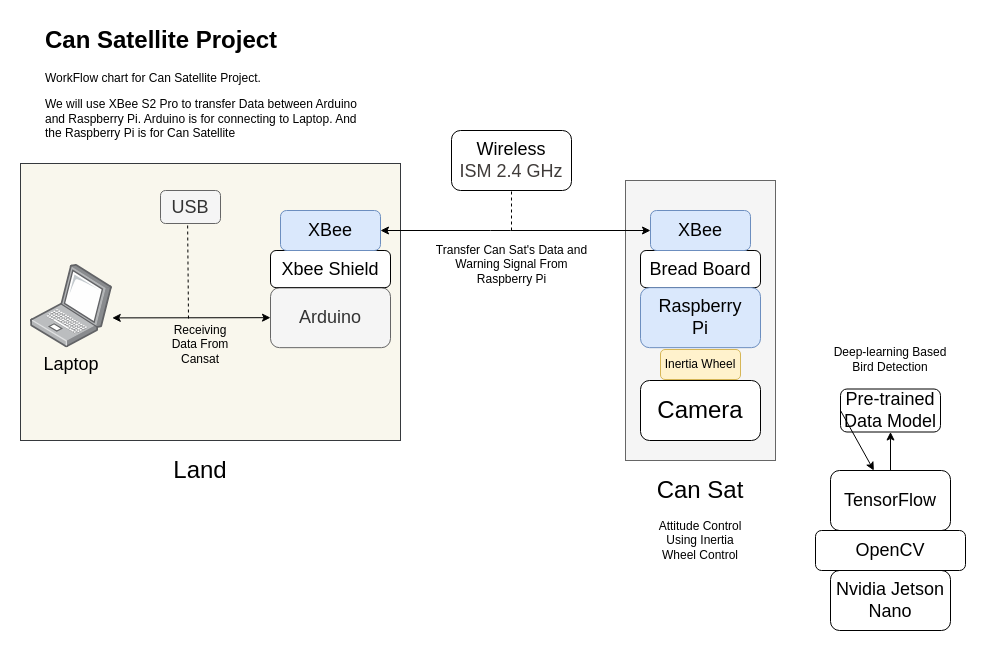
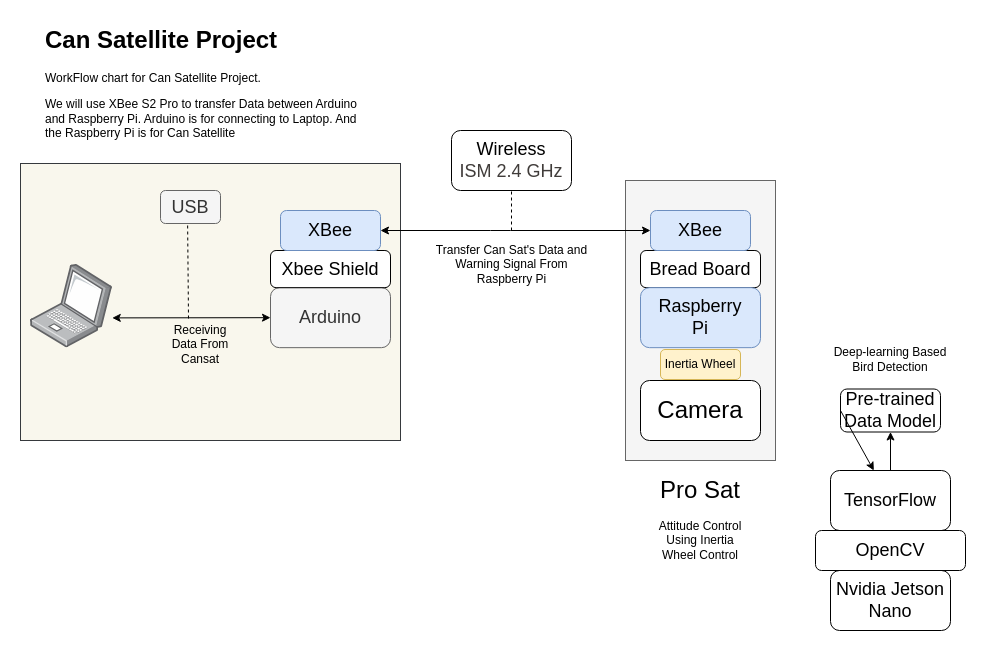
(72, 365) -> none
(201, 471) -> none
(701, 491) -> (701, 491)
